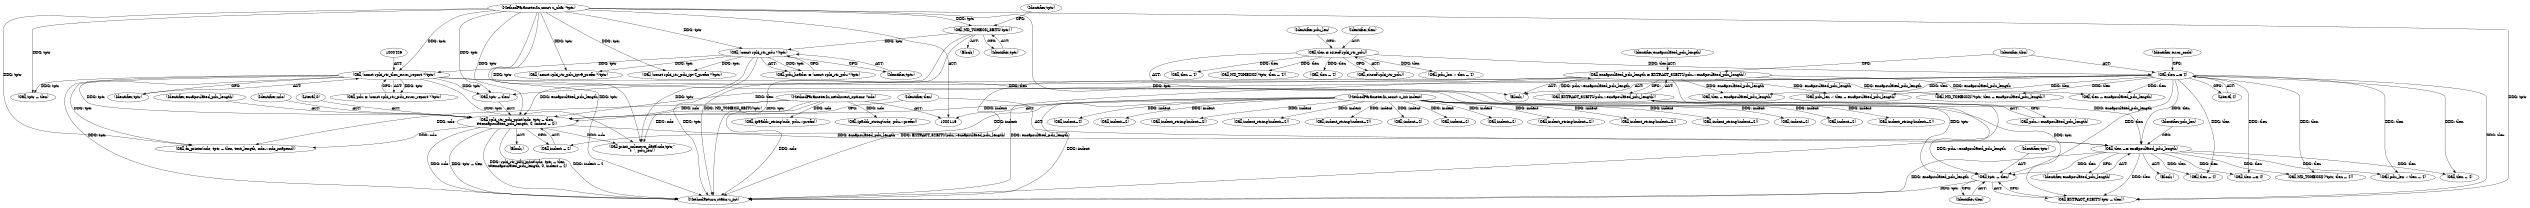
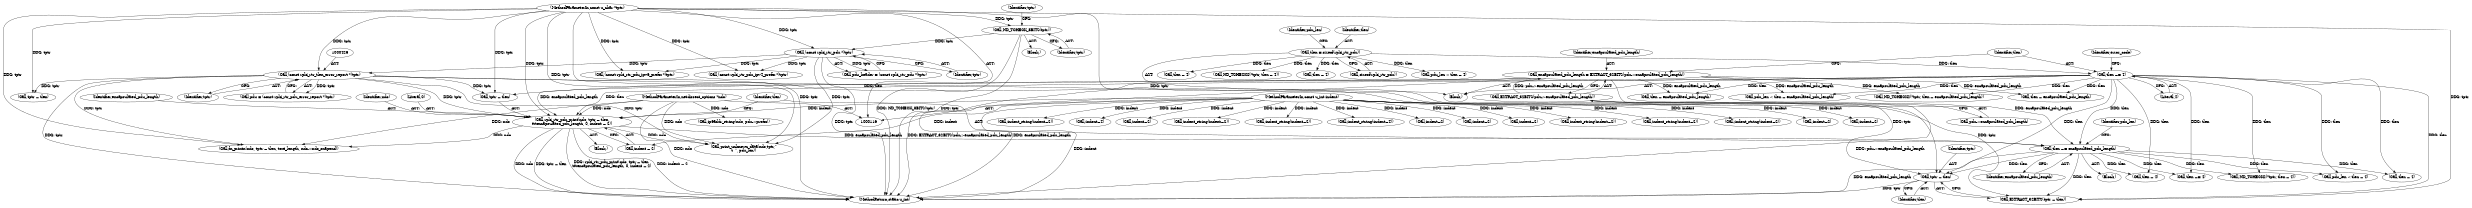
(883, 122) -> none
